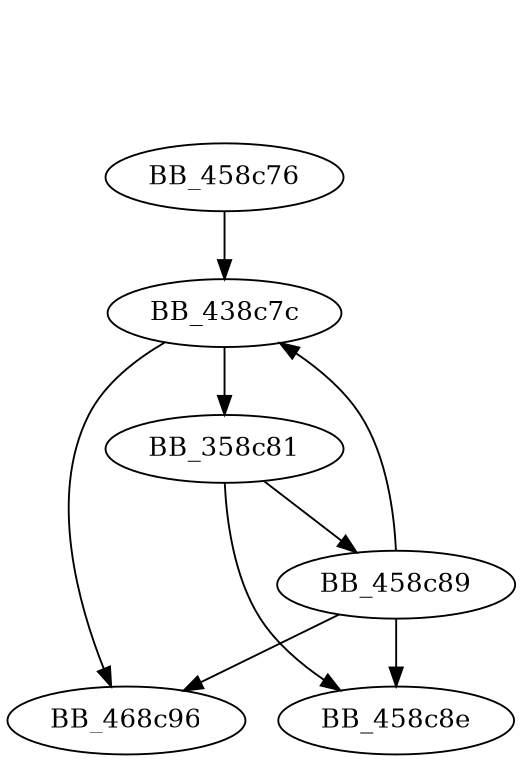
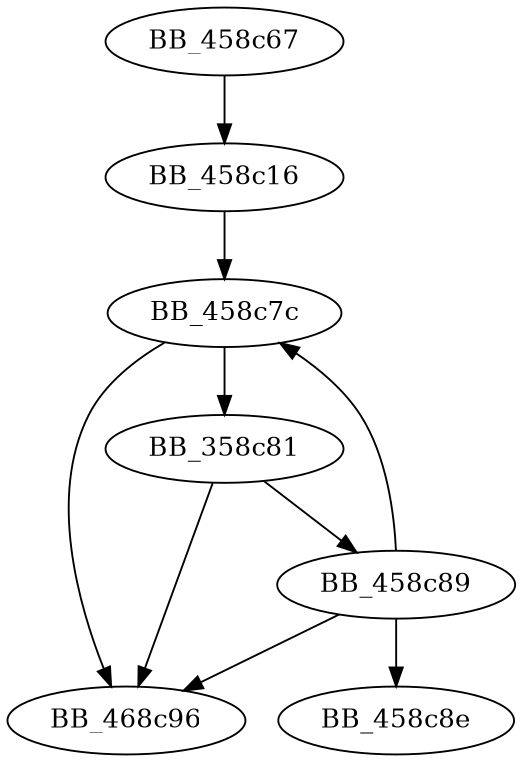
none -> (225, 41)
(225, 177) -> (225, 177)
(225, 313) -> (225, 313)
(248, 595) -> (179, 576)
